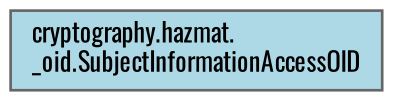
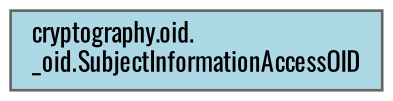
(196, 50) -> (196, 50)
